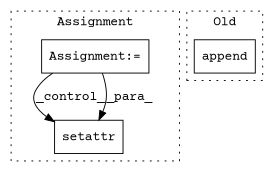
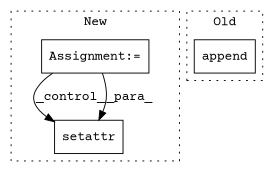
(95, 22) -> (95, 22)
